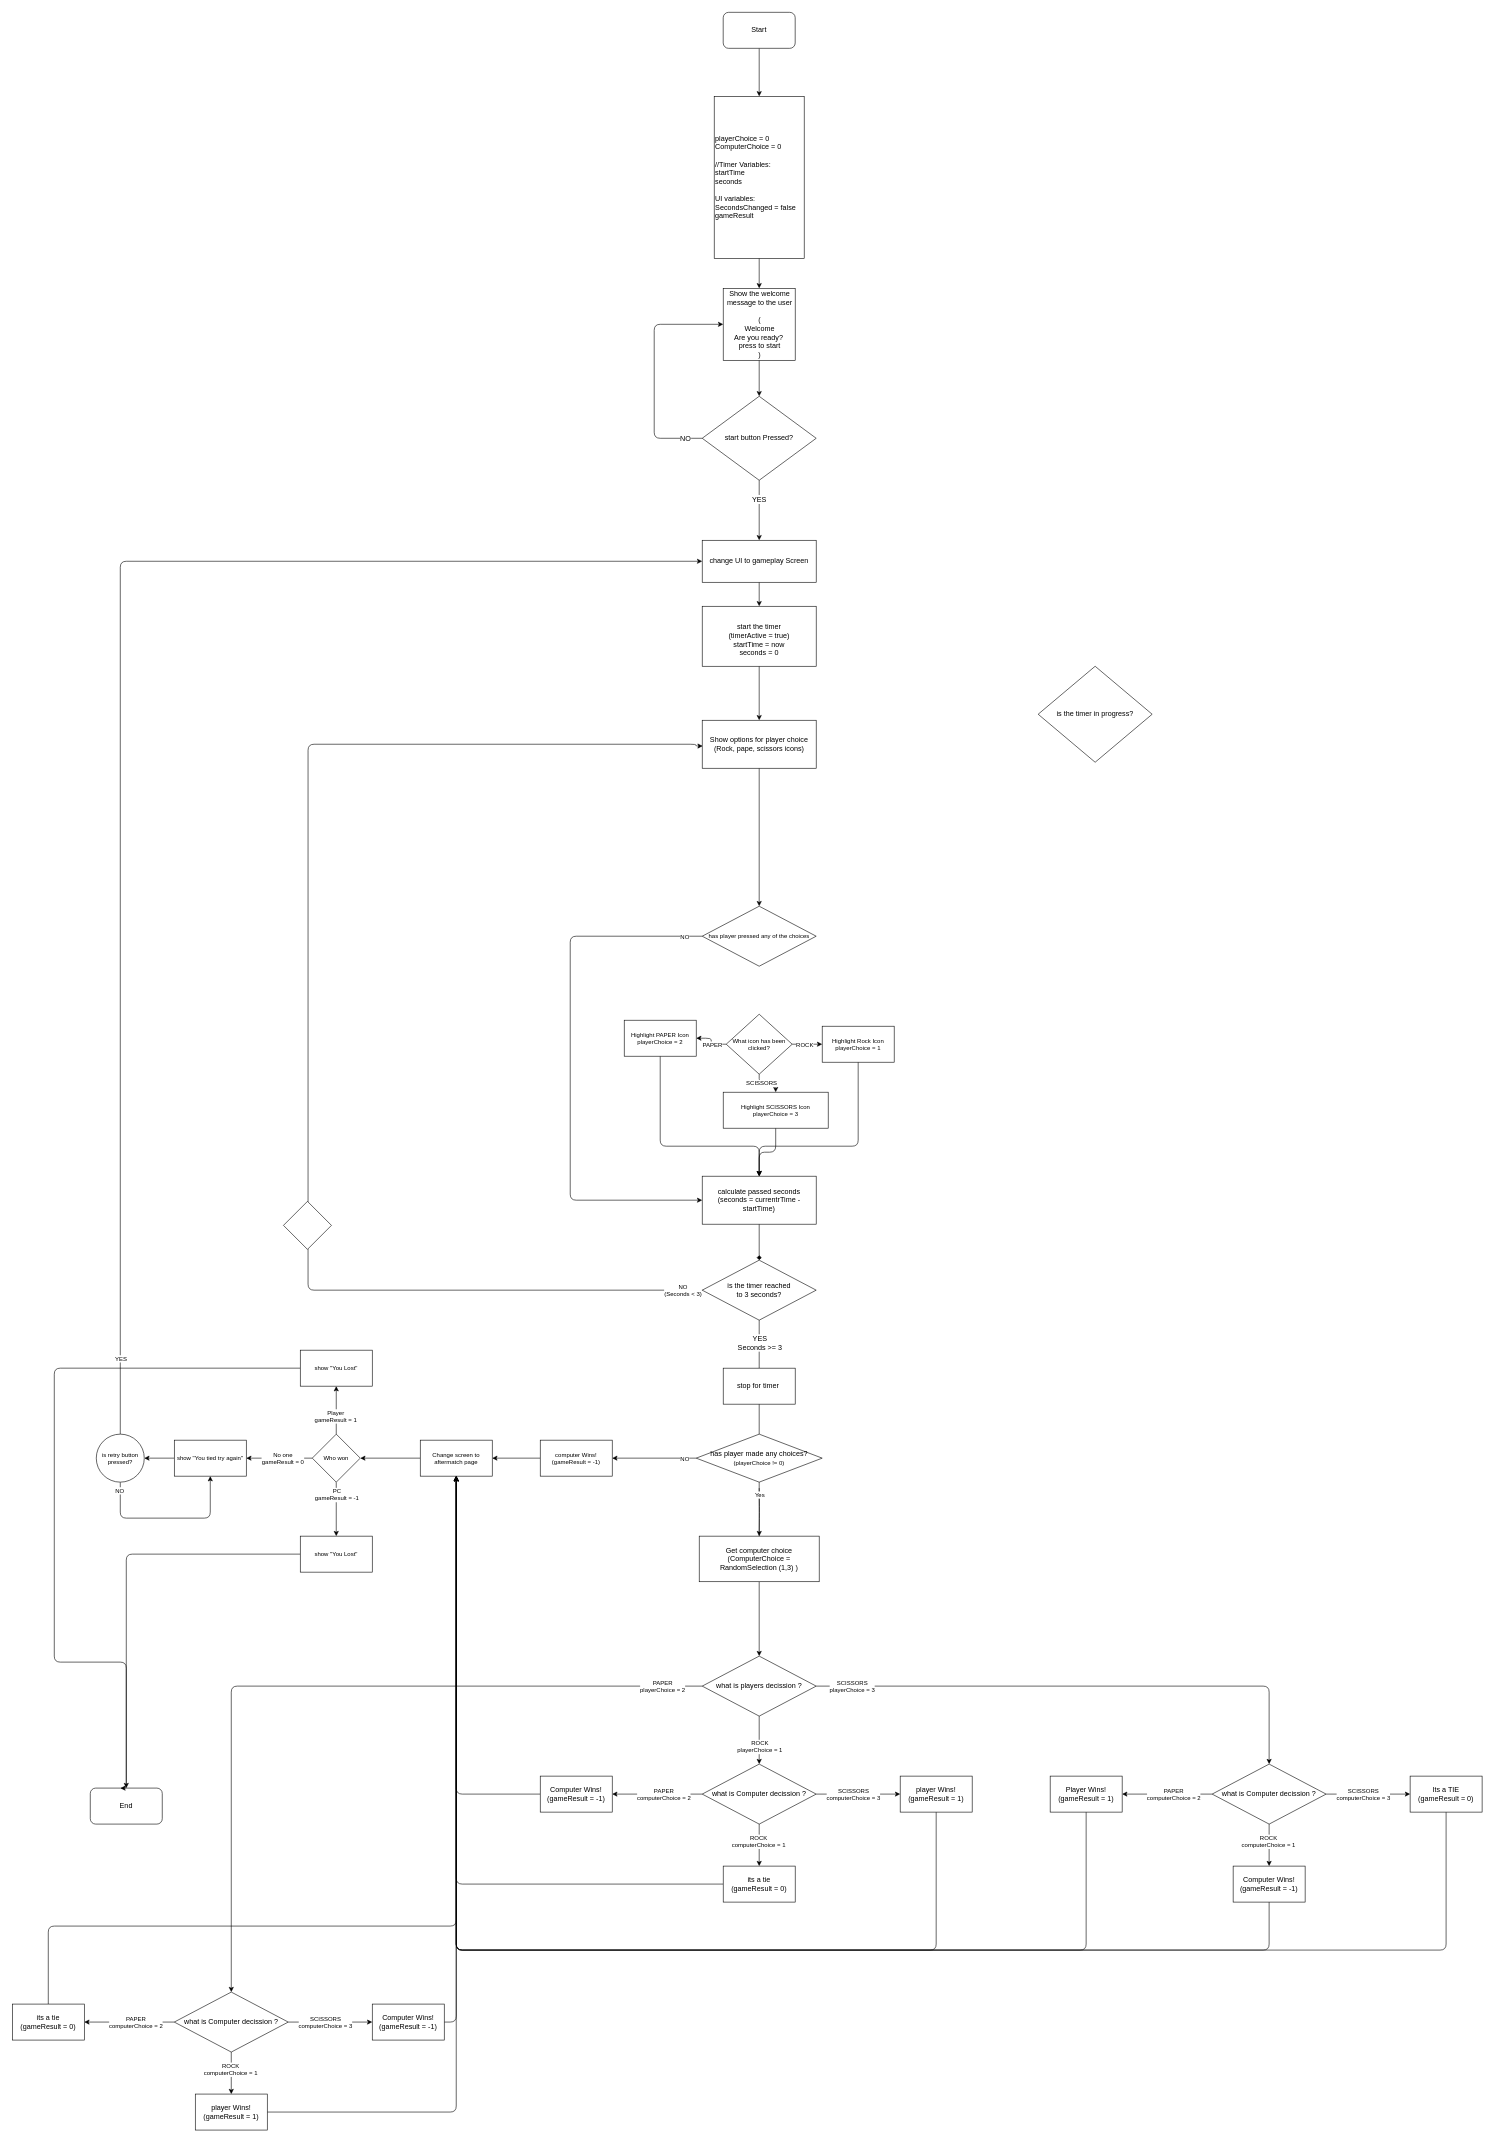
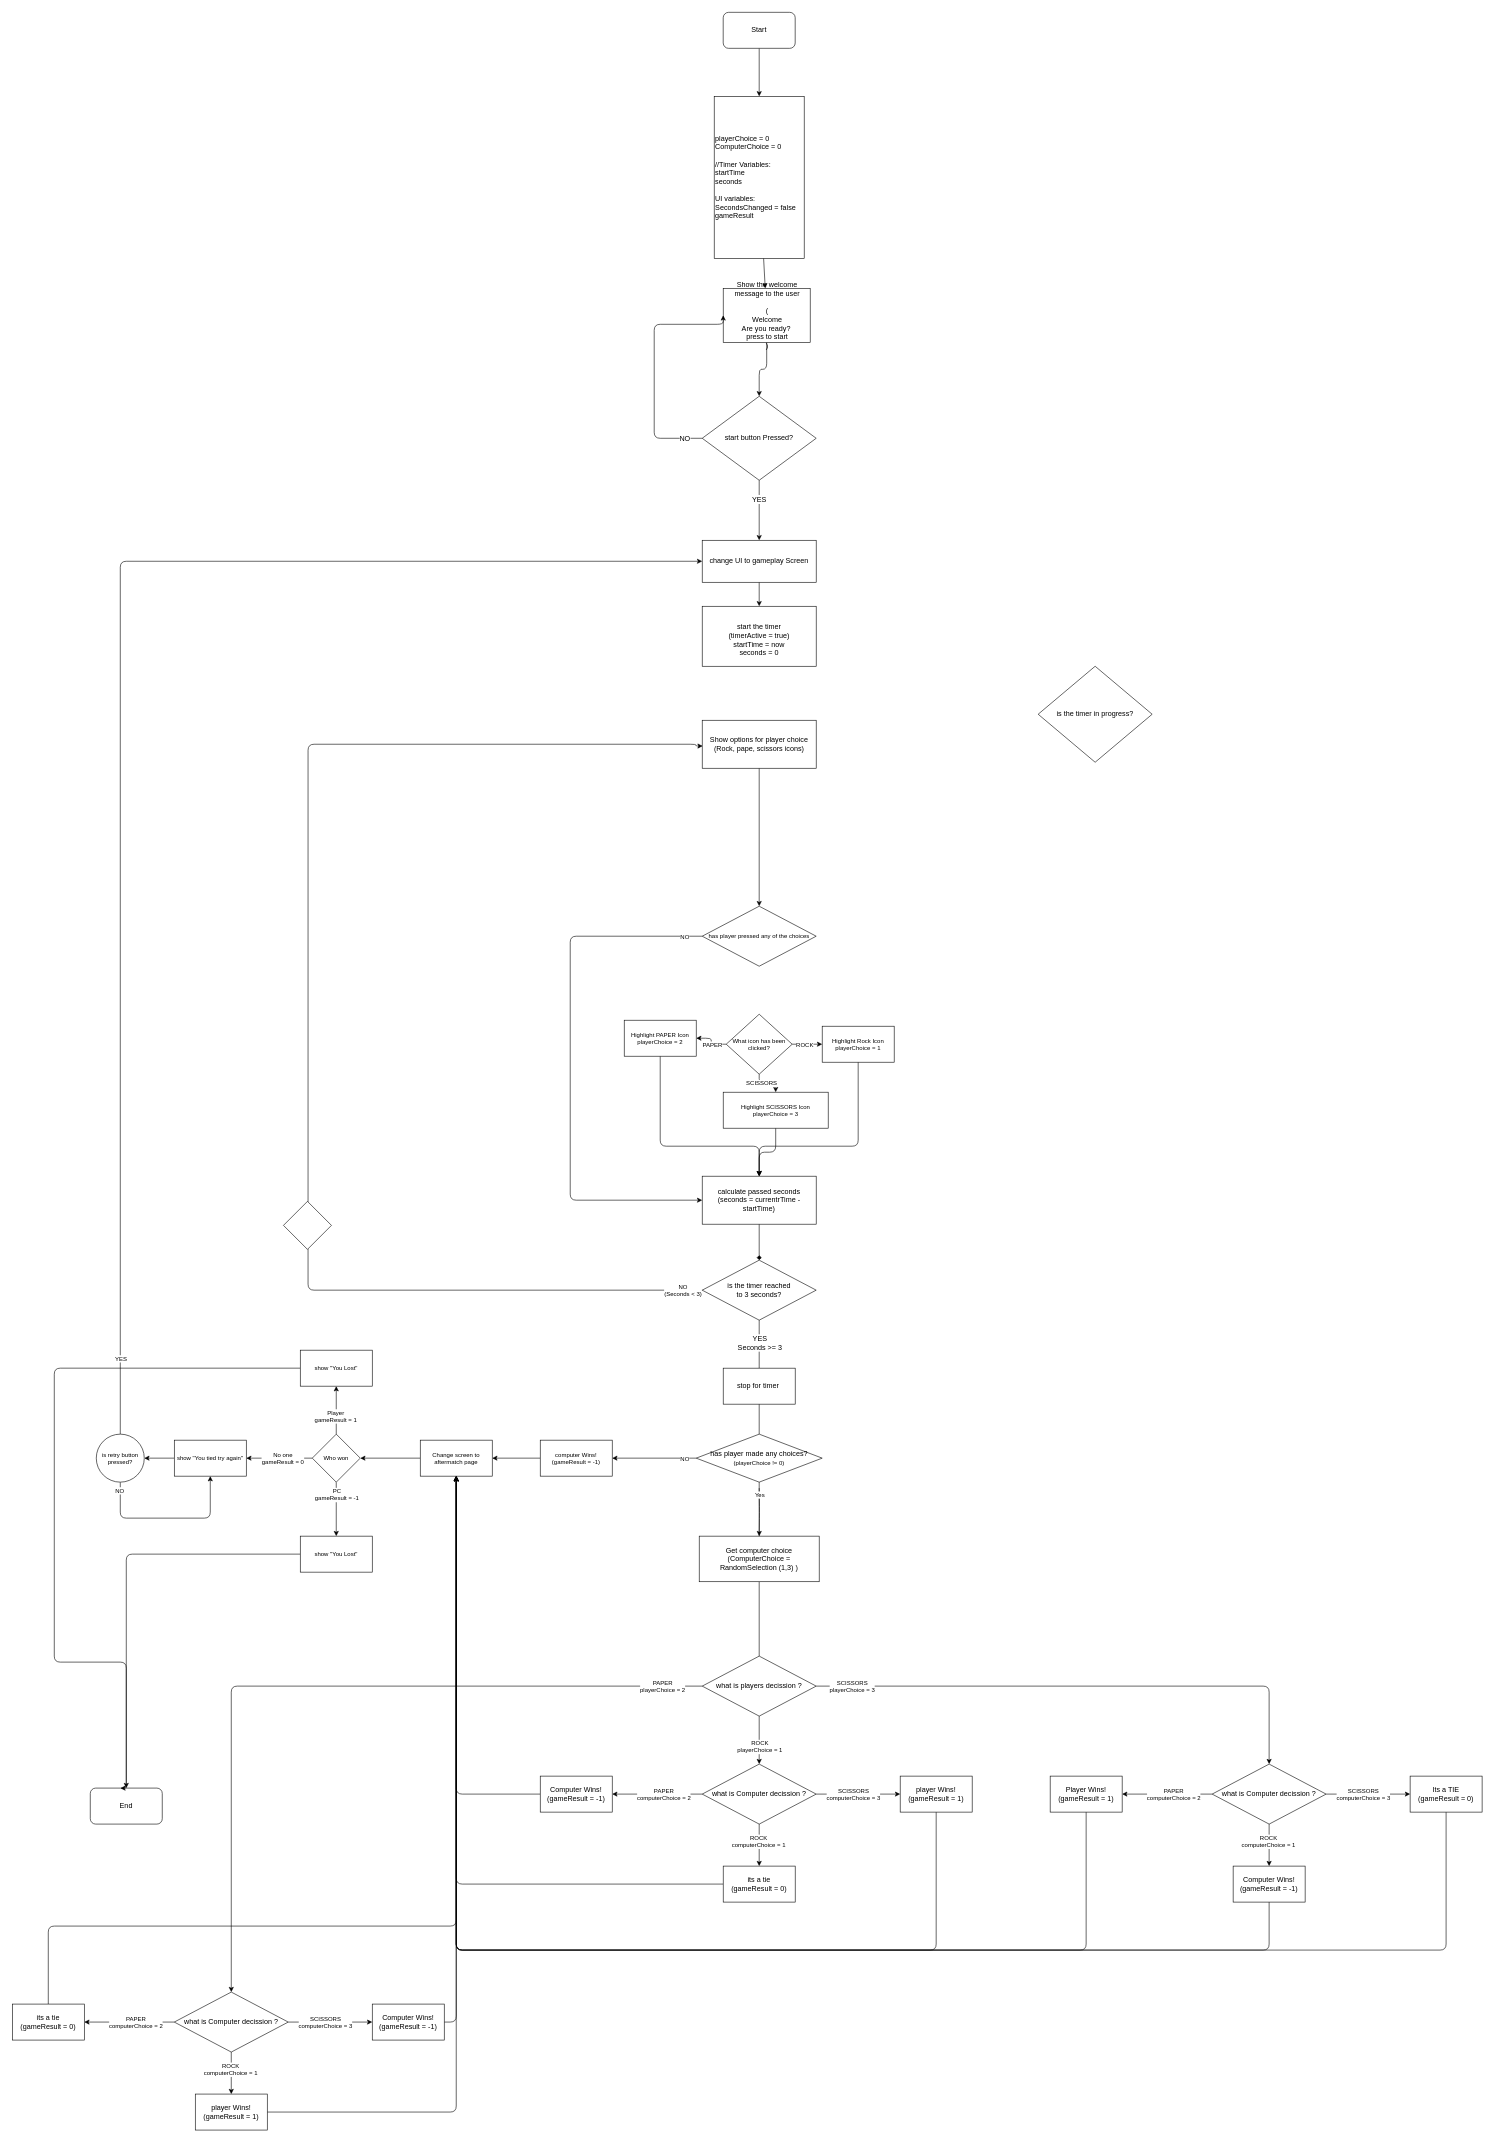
(759, 324) -> (767, 315)
(759, 714) -> none
(759, 1650) -> (759, 1652)
